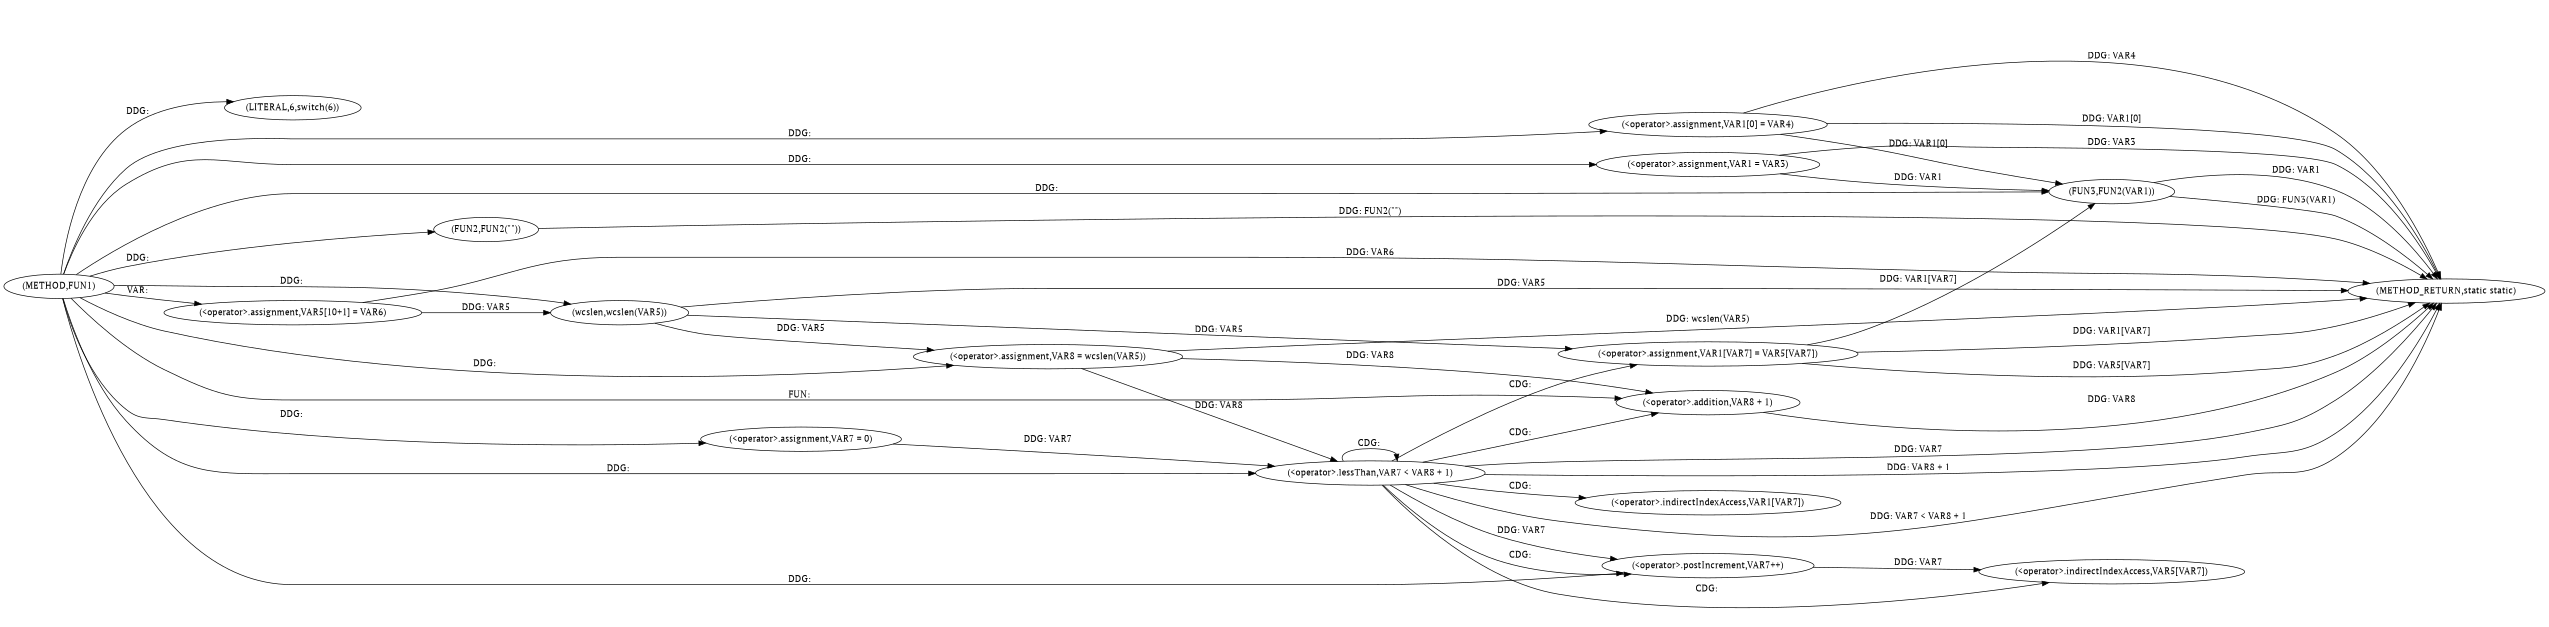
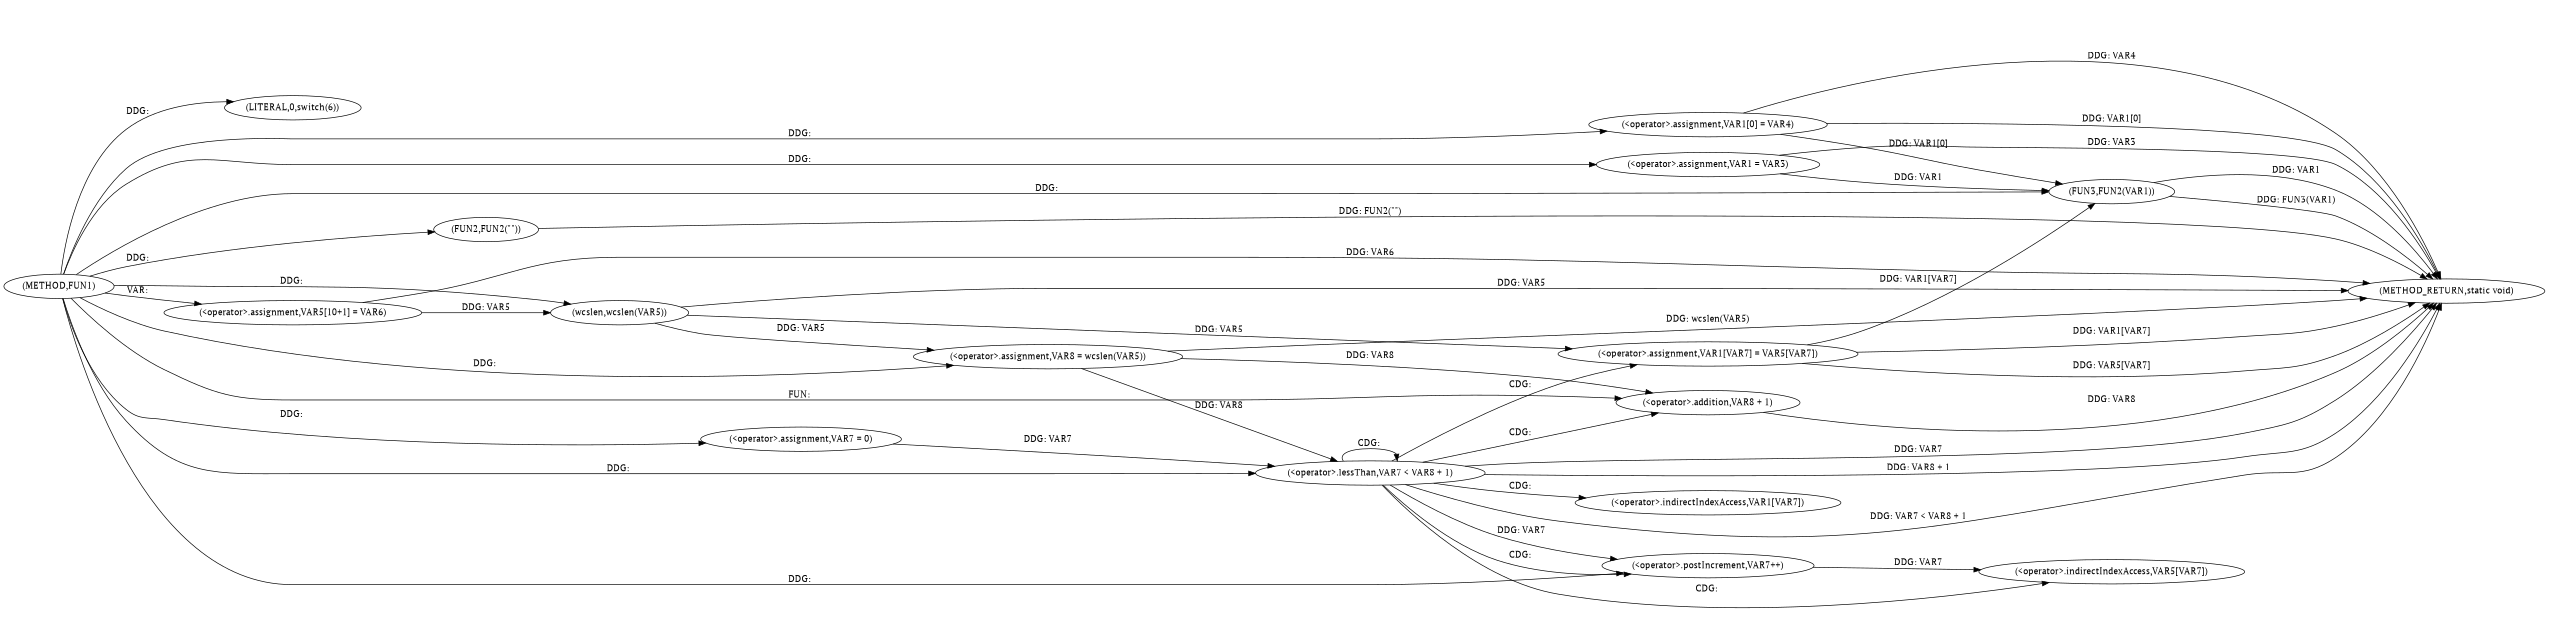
(293, 108) -> (293, 108)
(2446, 291) -> (2446, 291)
